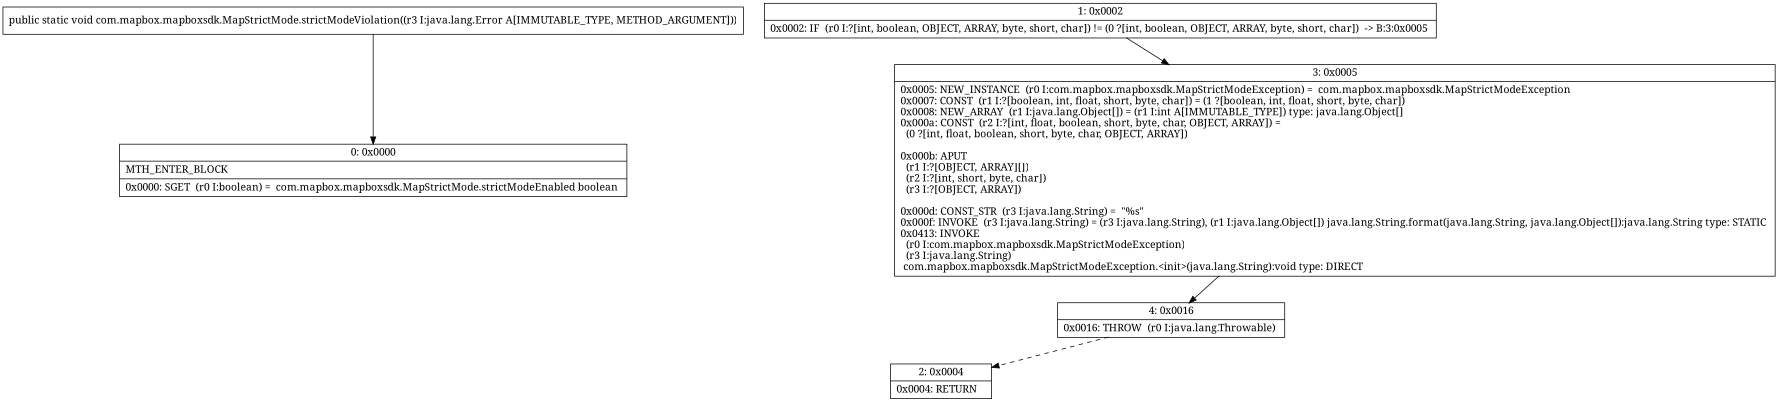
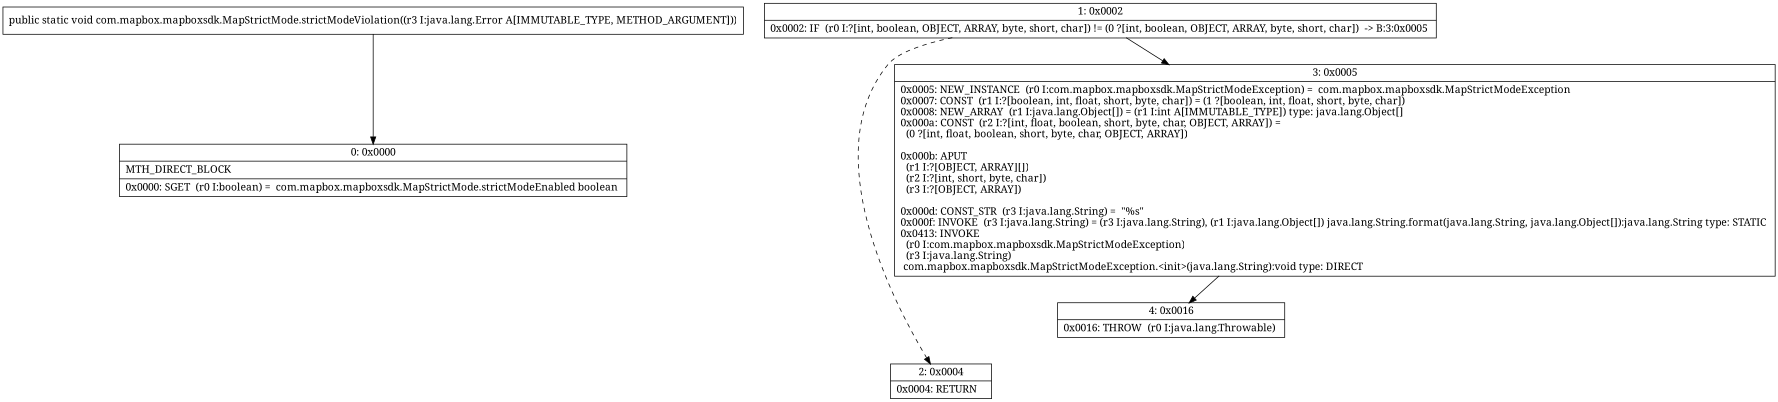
(177, 170) -> (178, 170)
(1054, 351) -> (860, 179)
